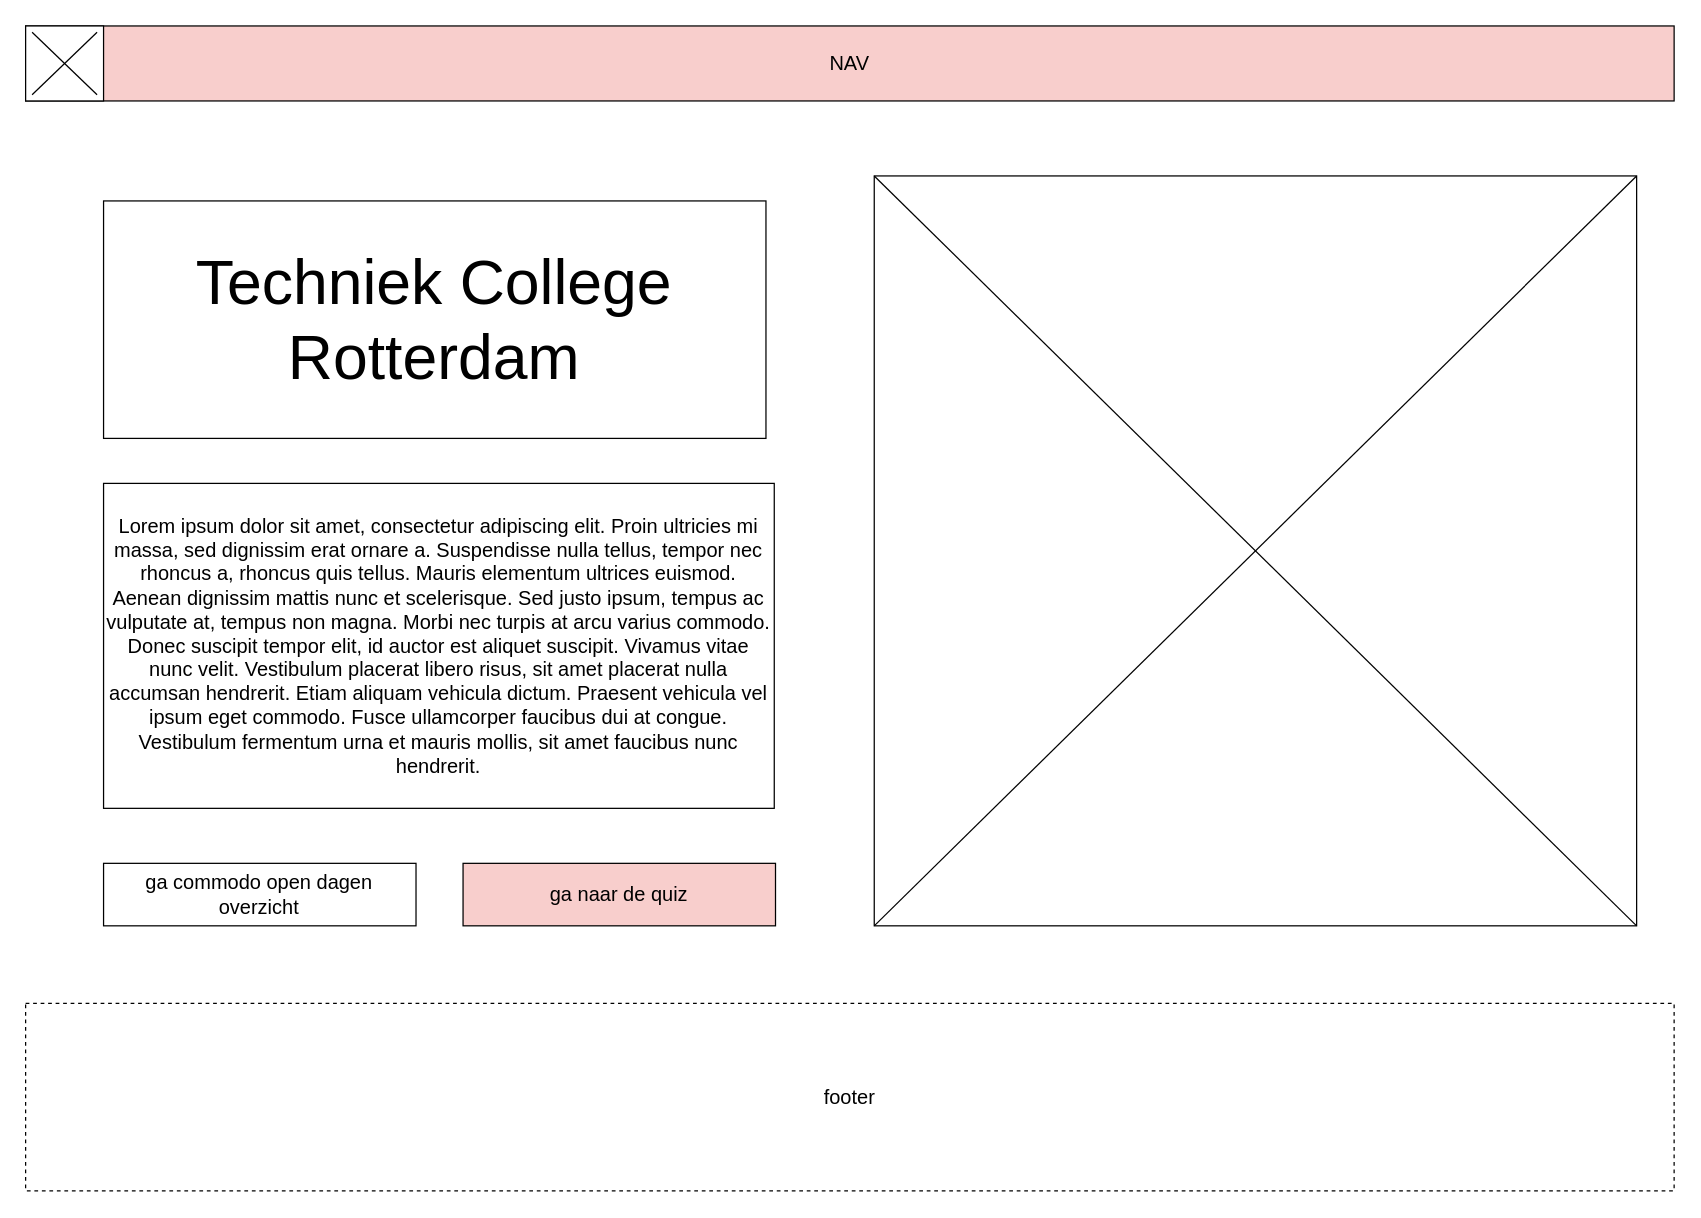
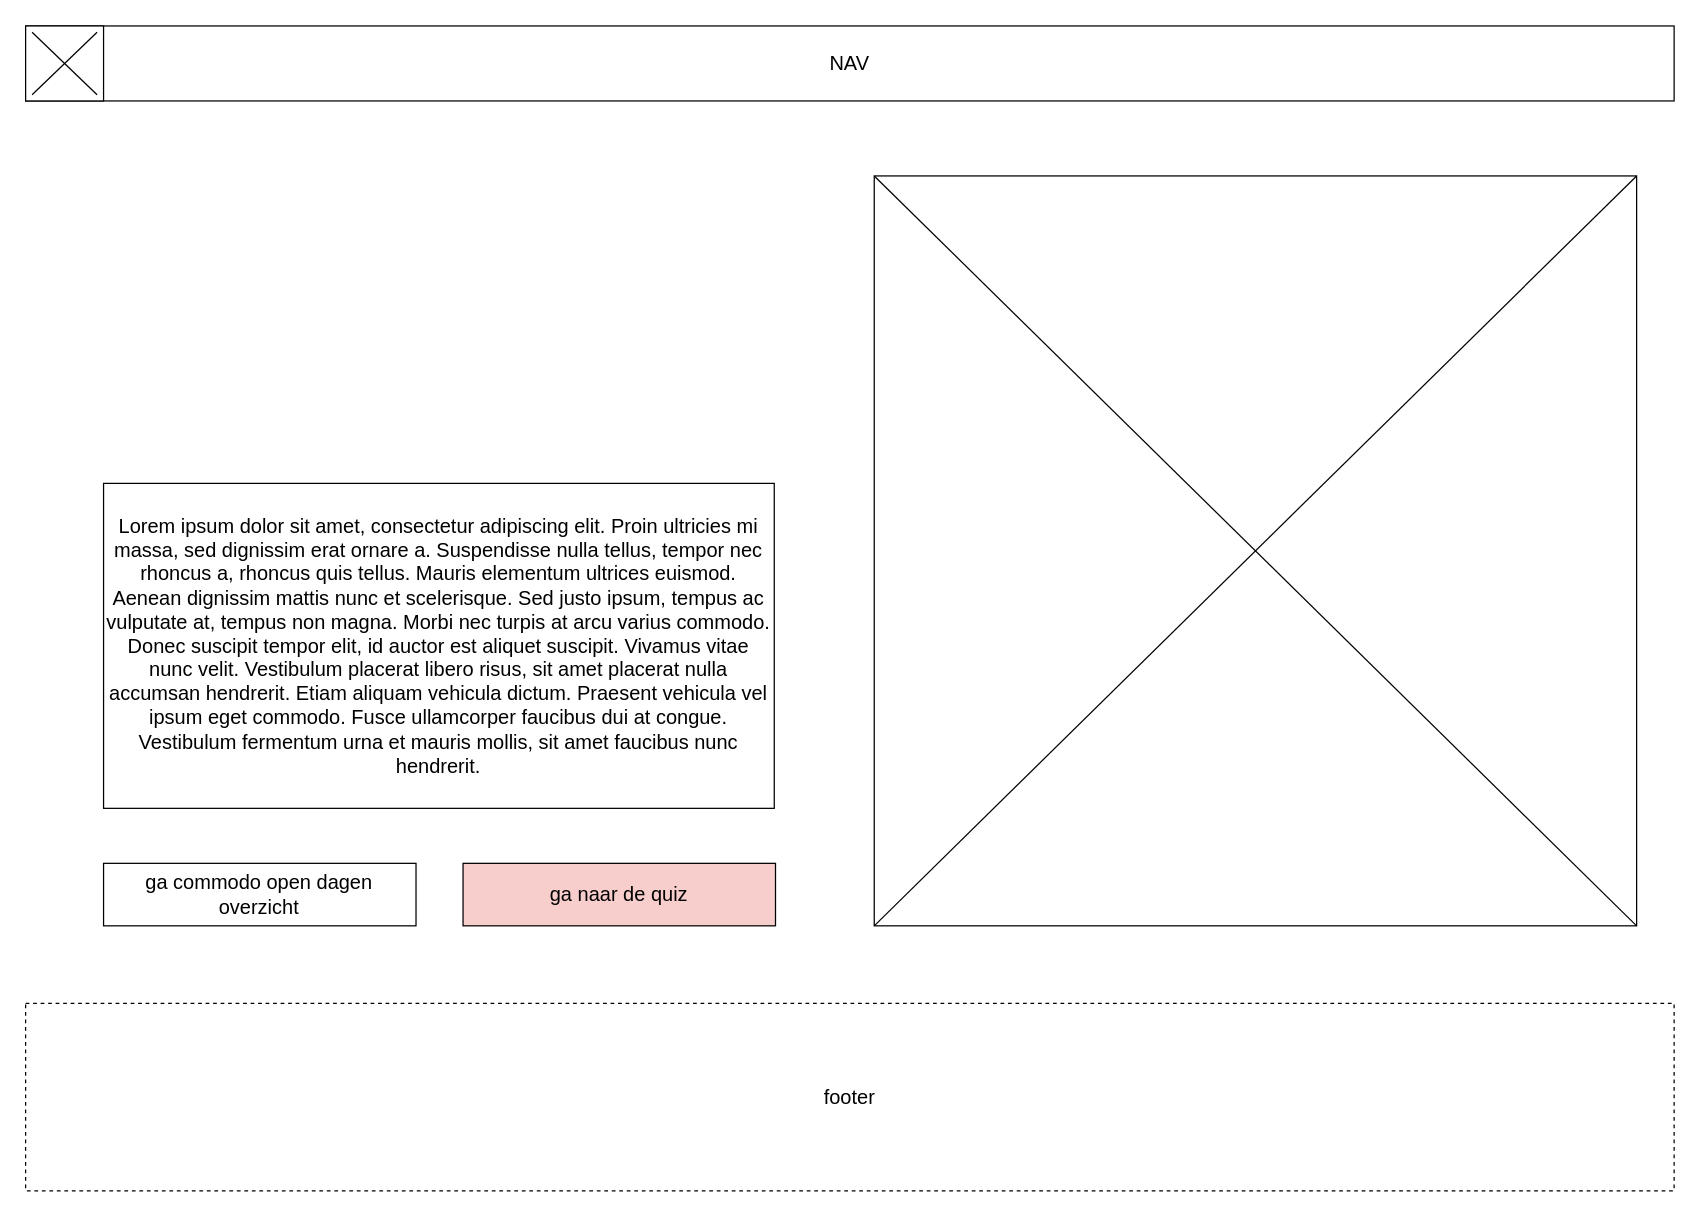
(850, 63) -> (850, 63)
(435, 319) -> none
